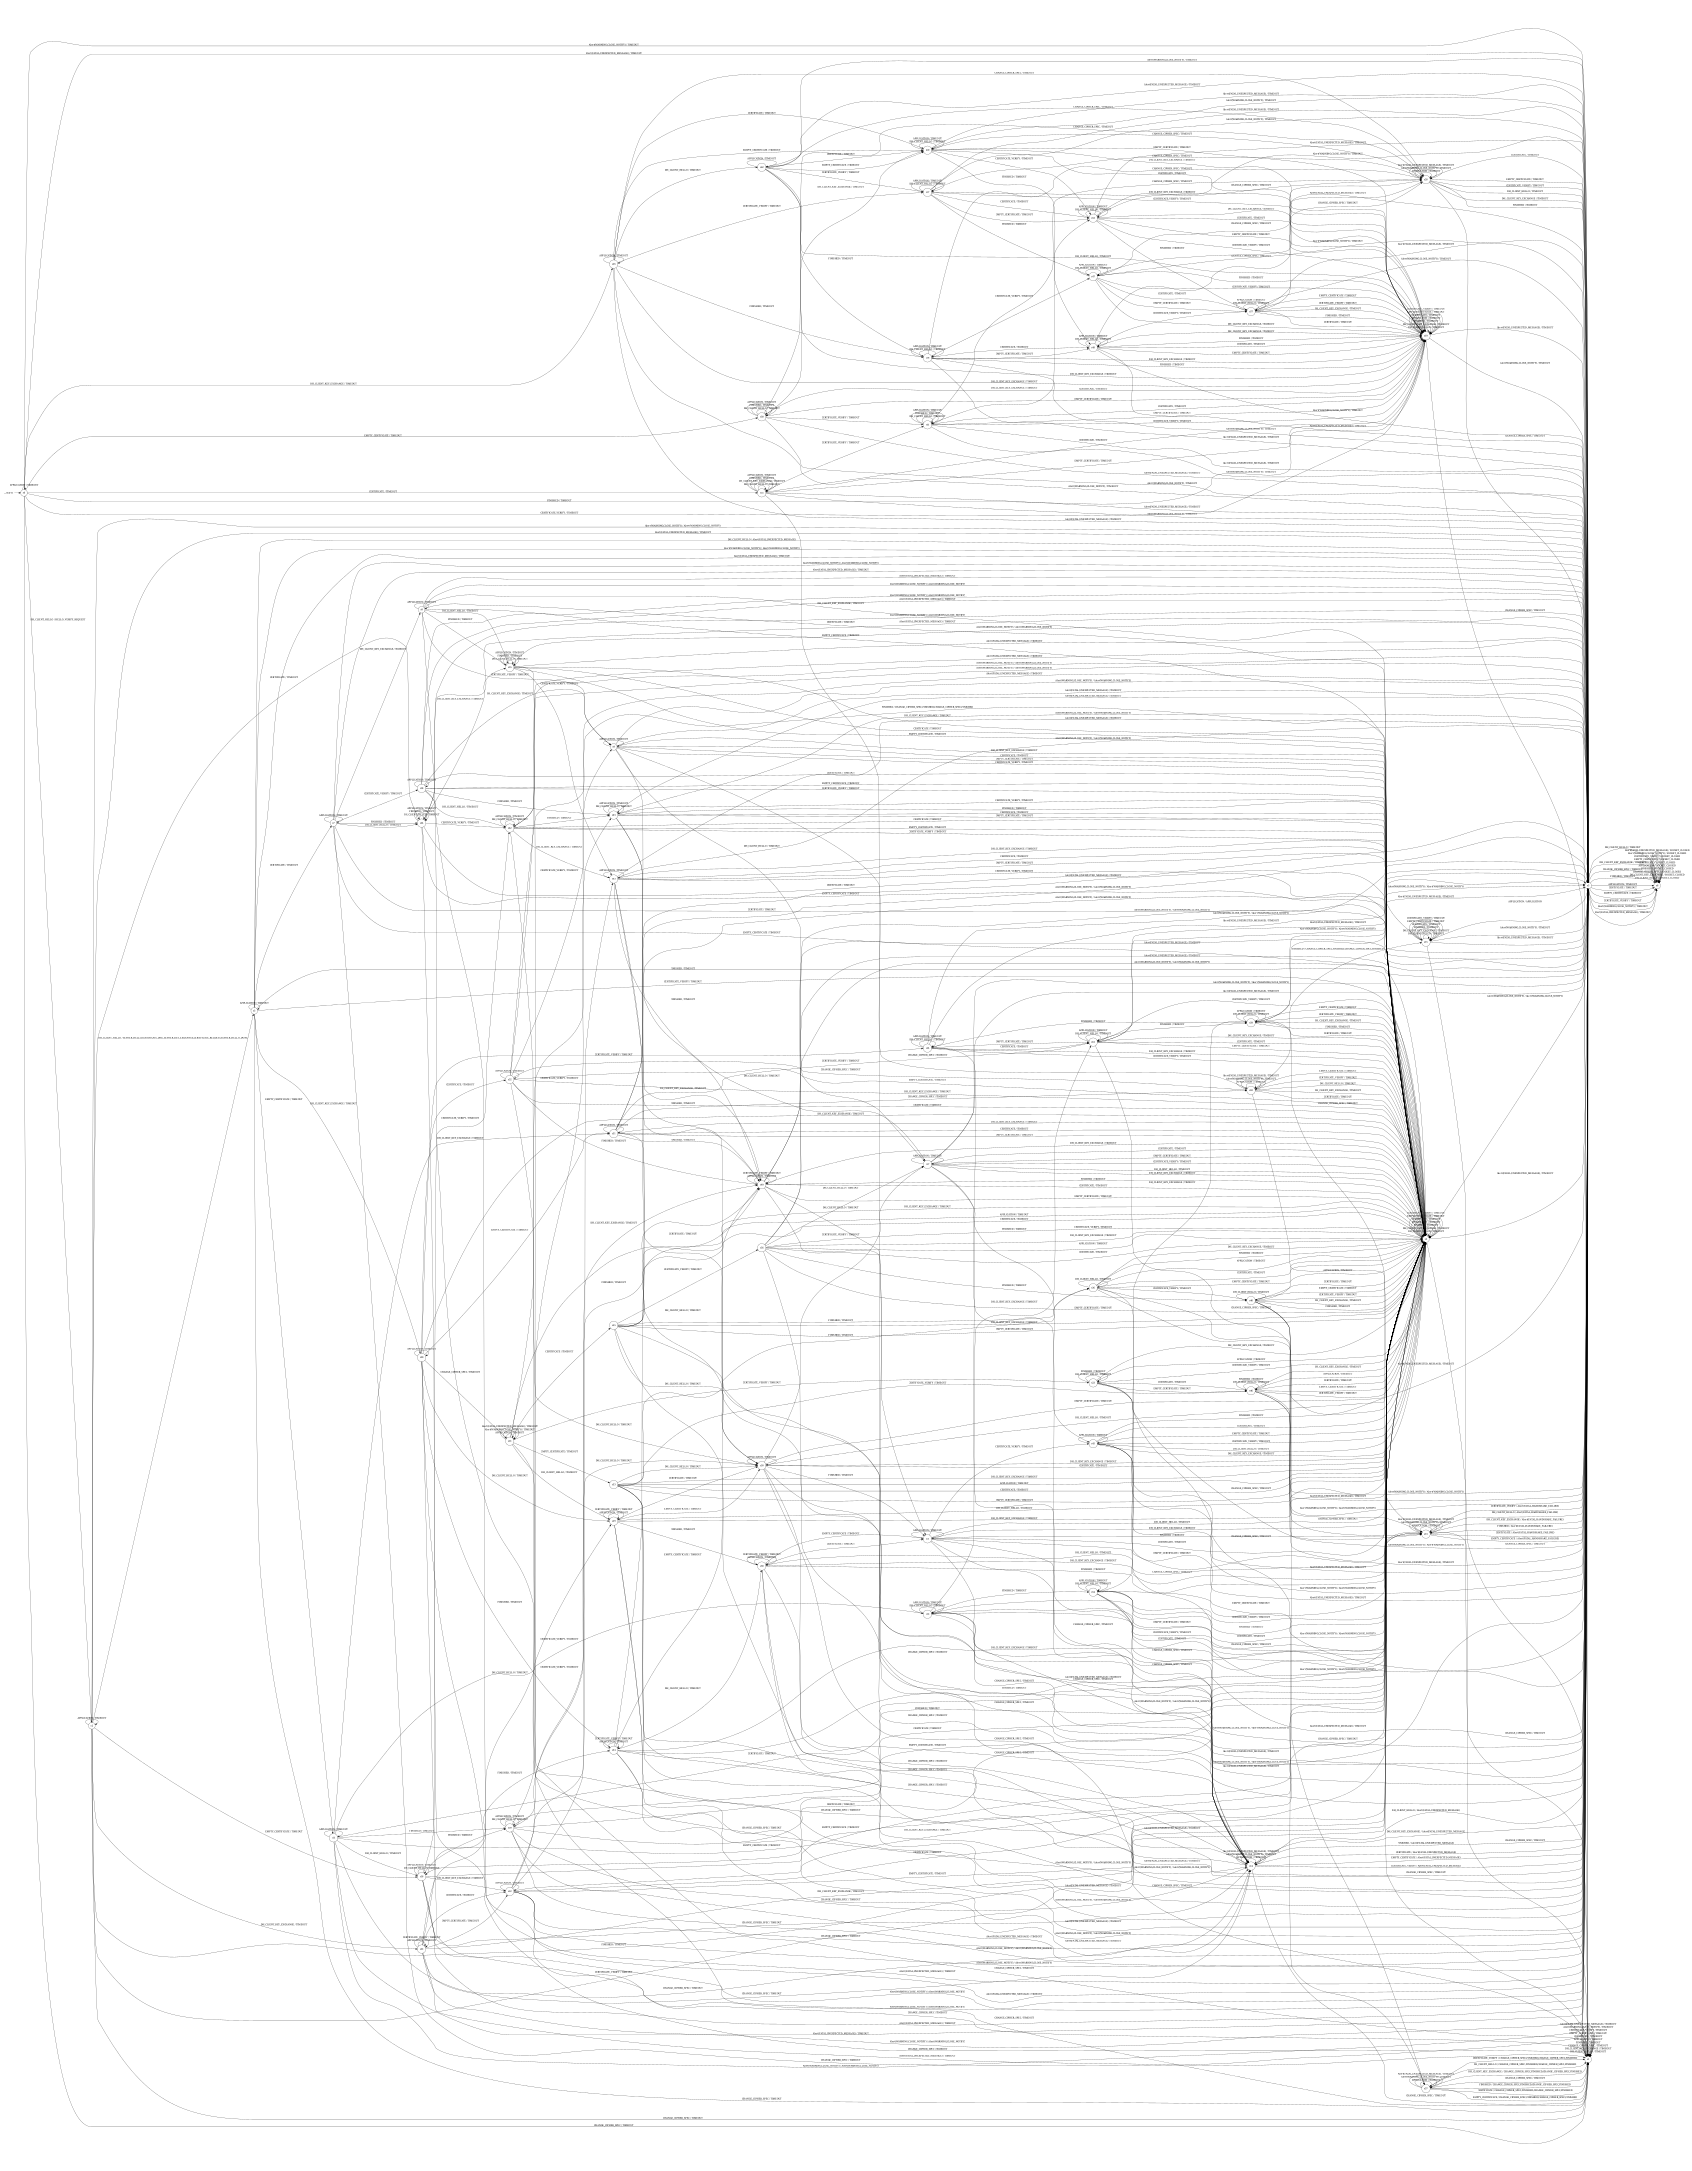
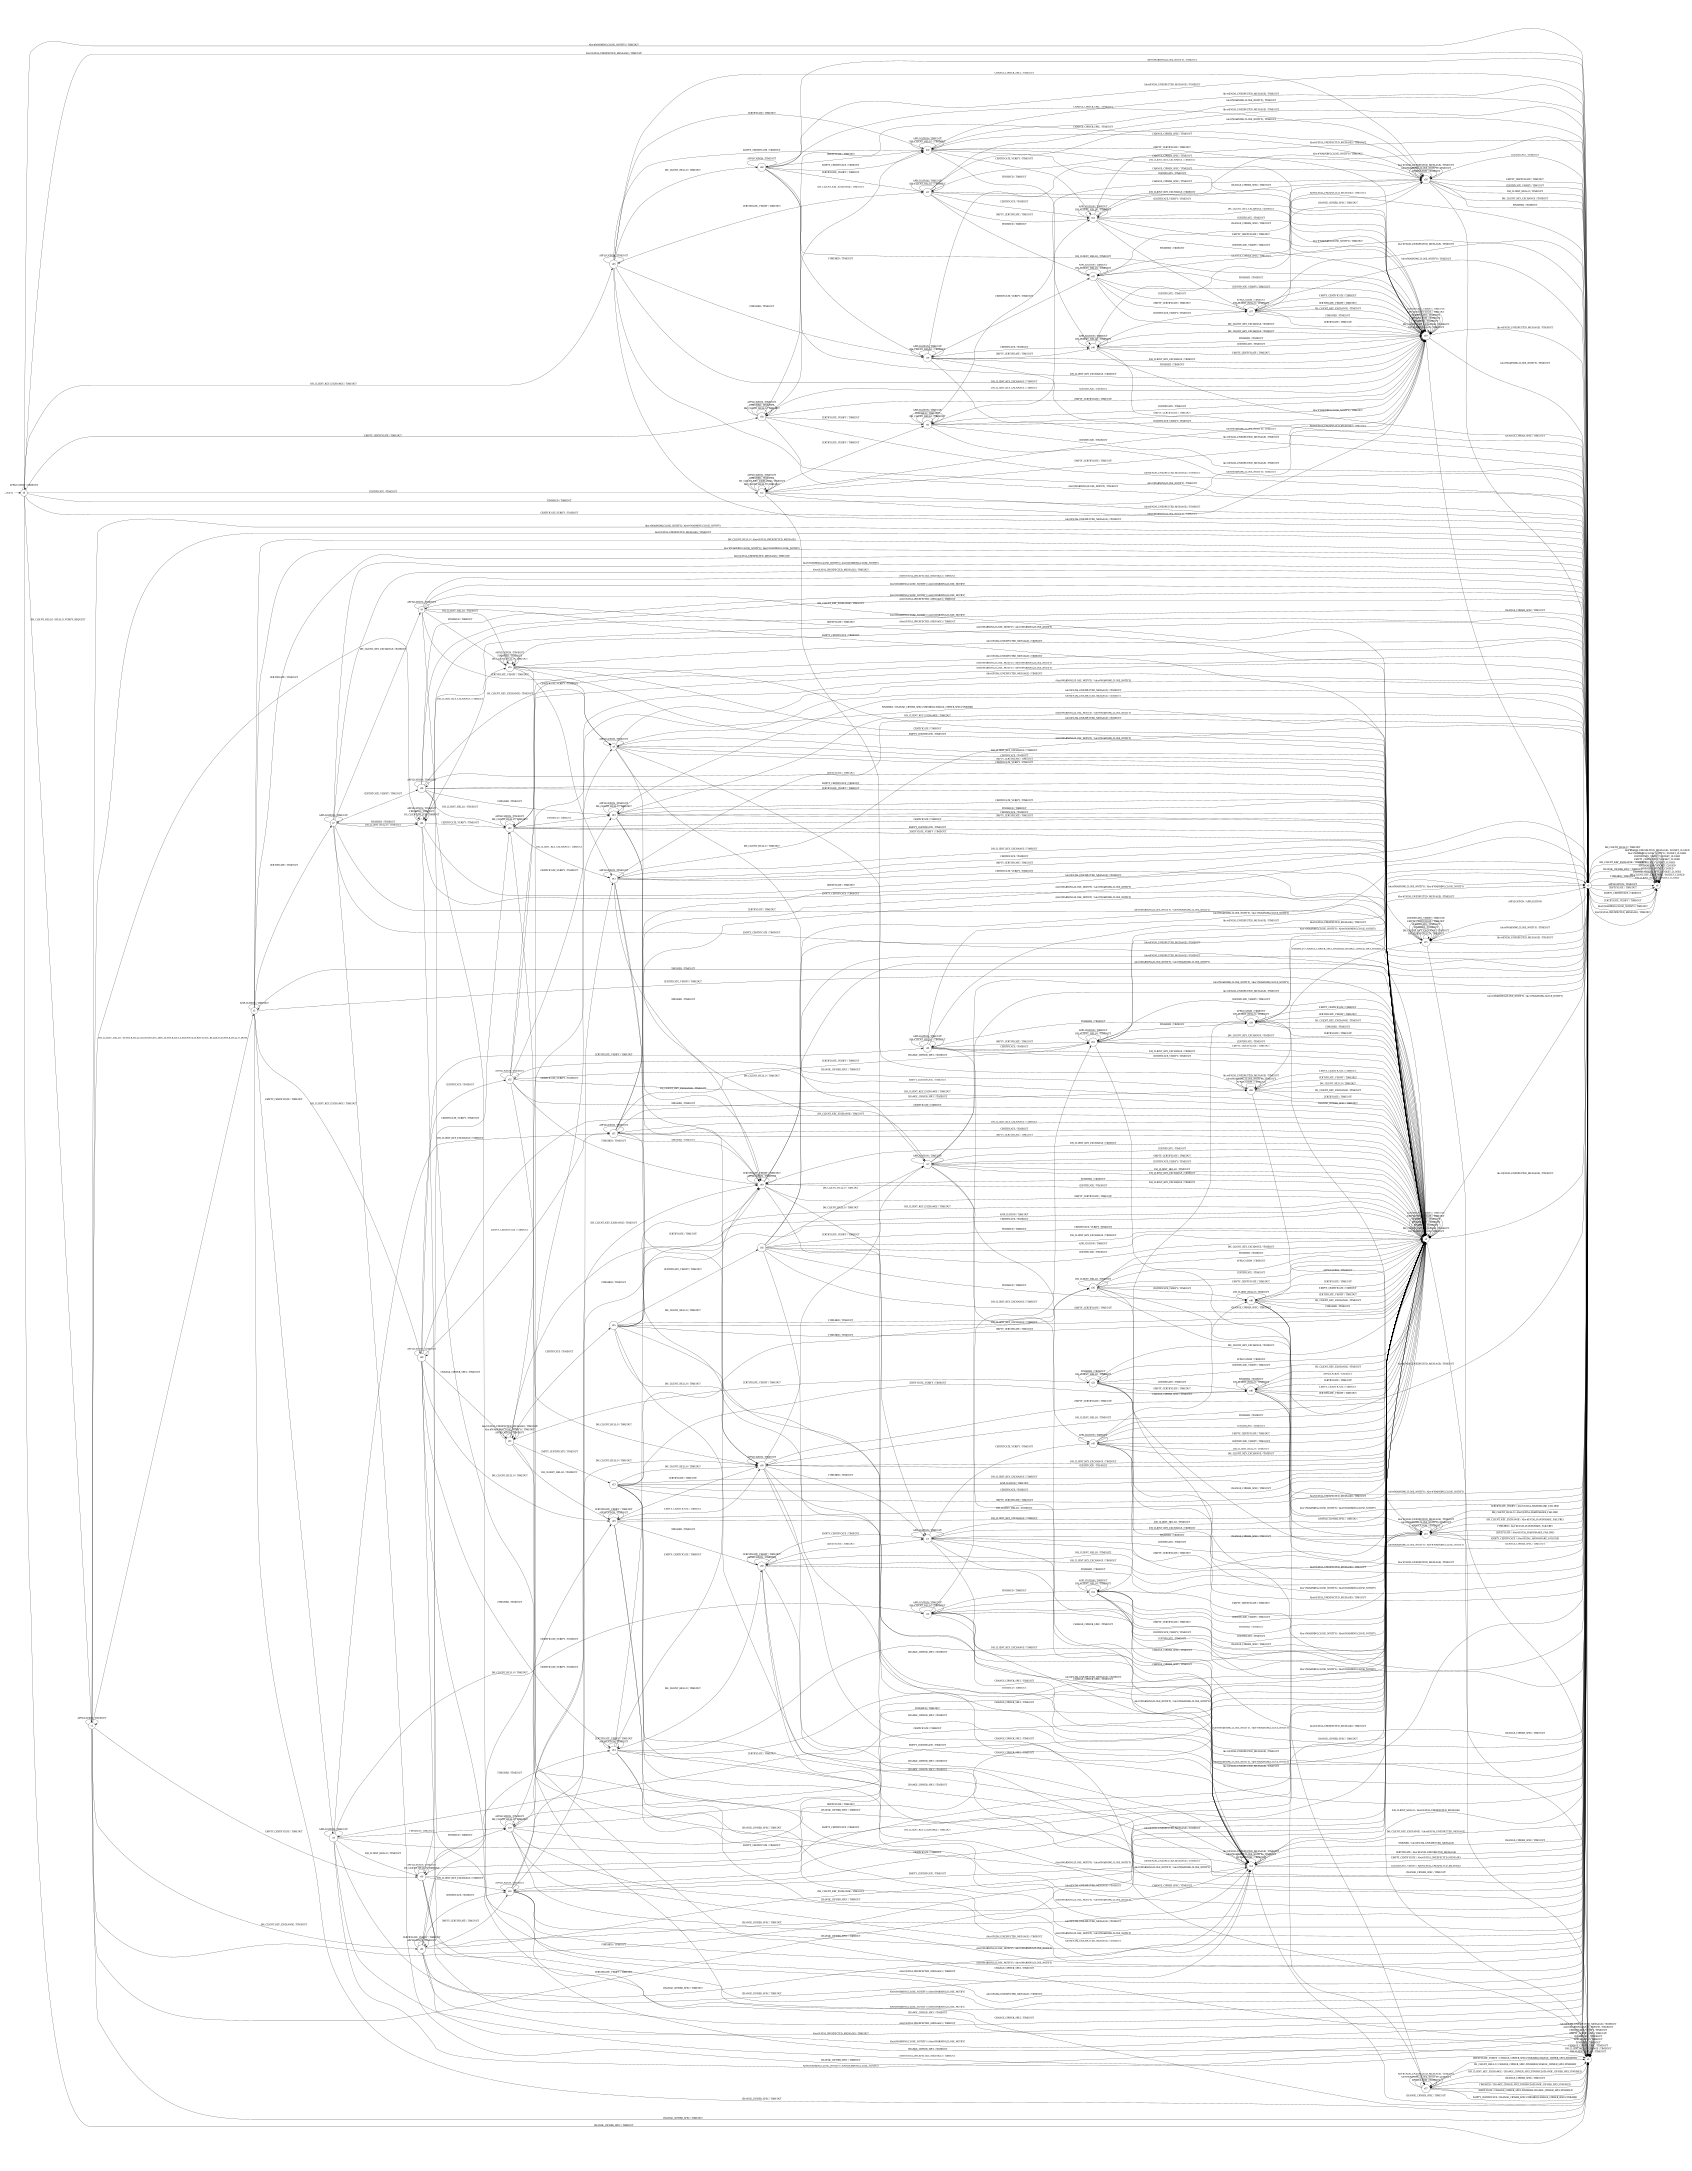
(1204, 1611) -> (1198, 1405)
